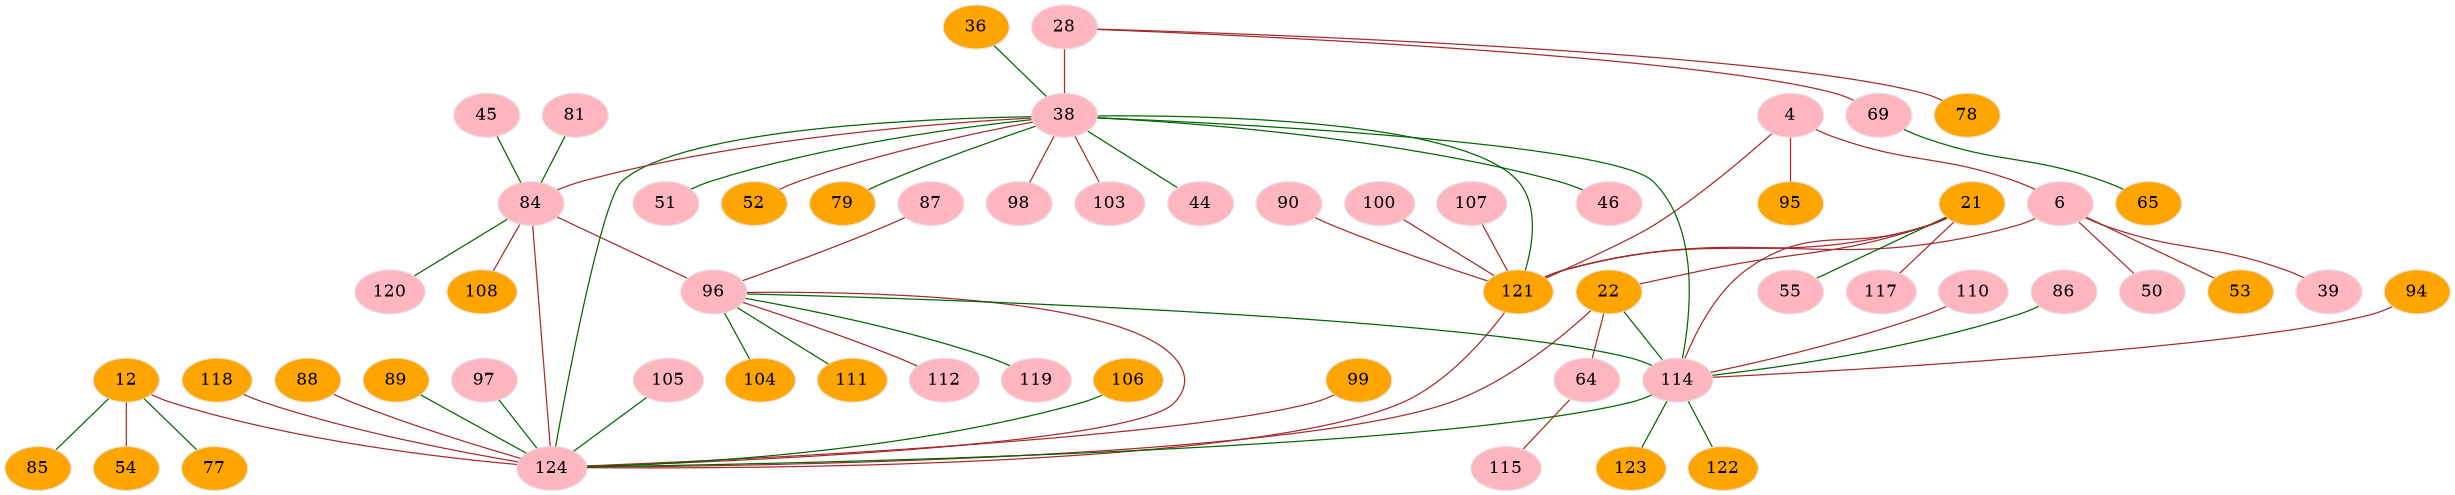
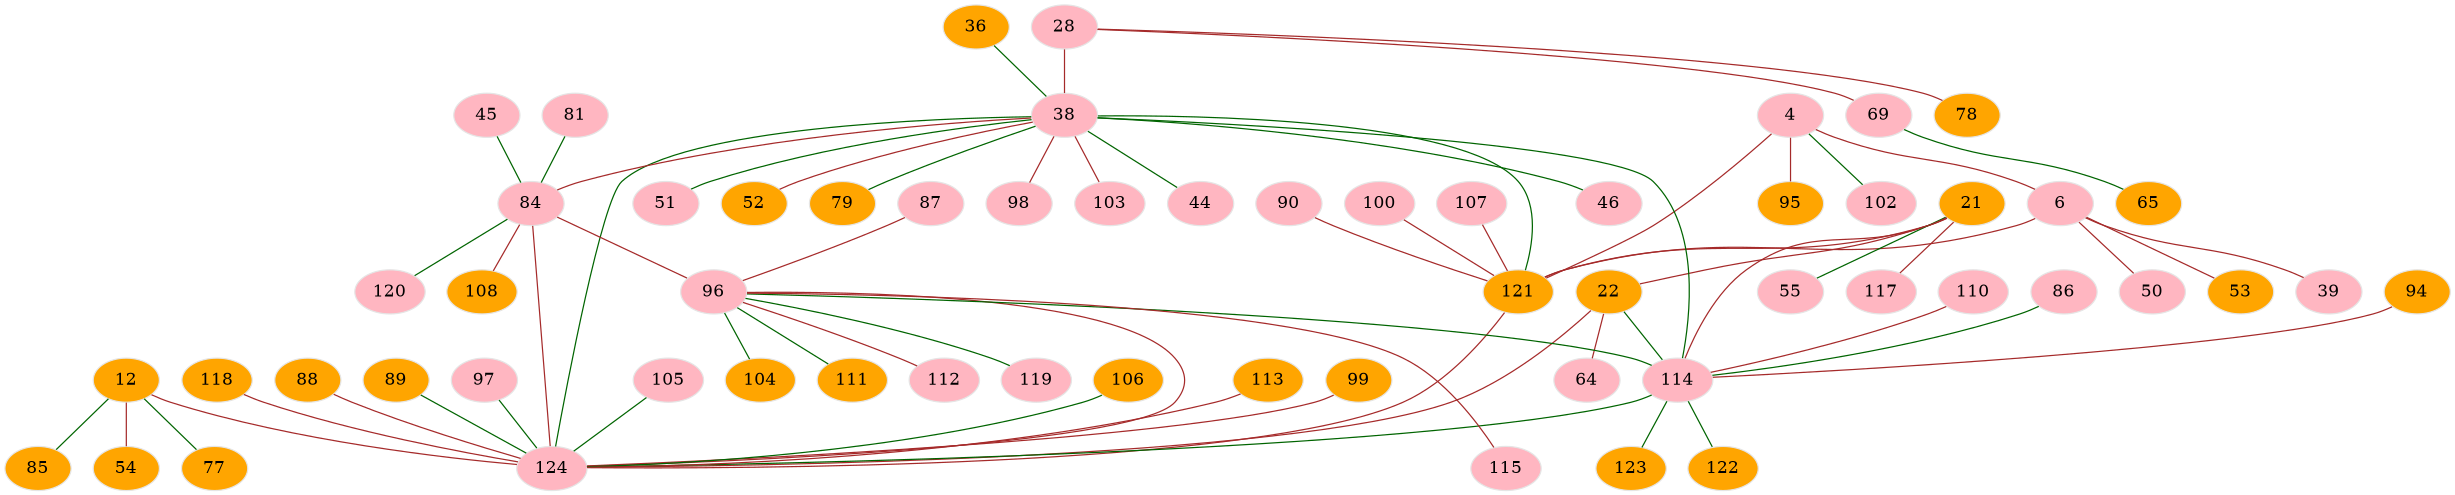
none -> (1881, 204)
none -> (1268, 380)
(1545, 426) -> (1279, 326)
